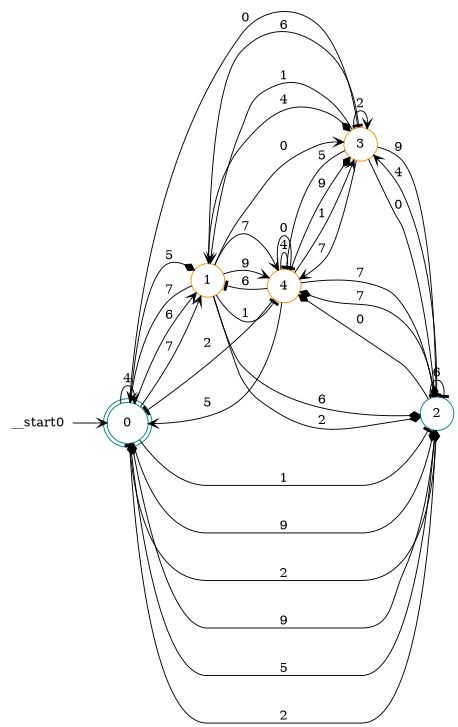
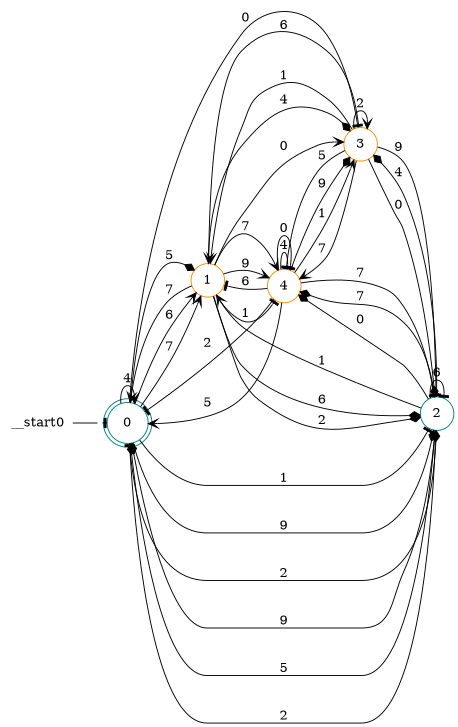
(420, 244) -> (420, 244)
none -> (315, 365)
(85, 423) -> (85, 423)
